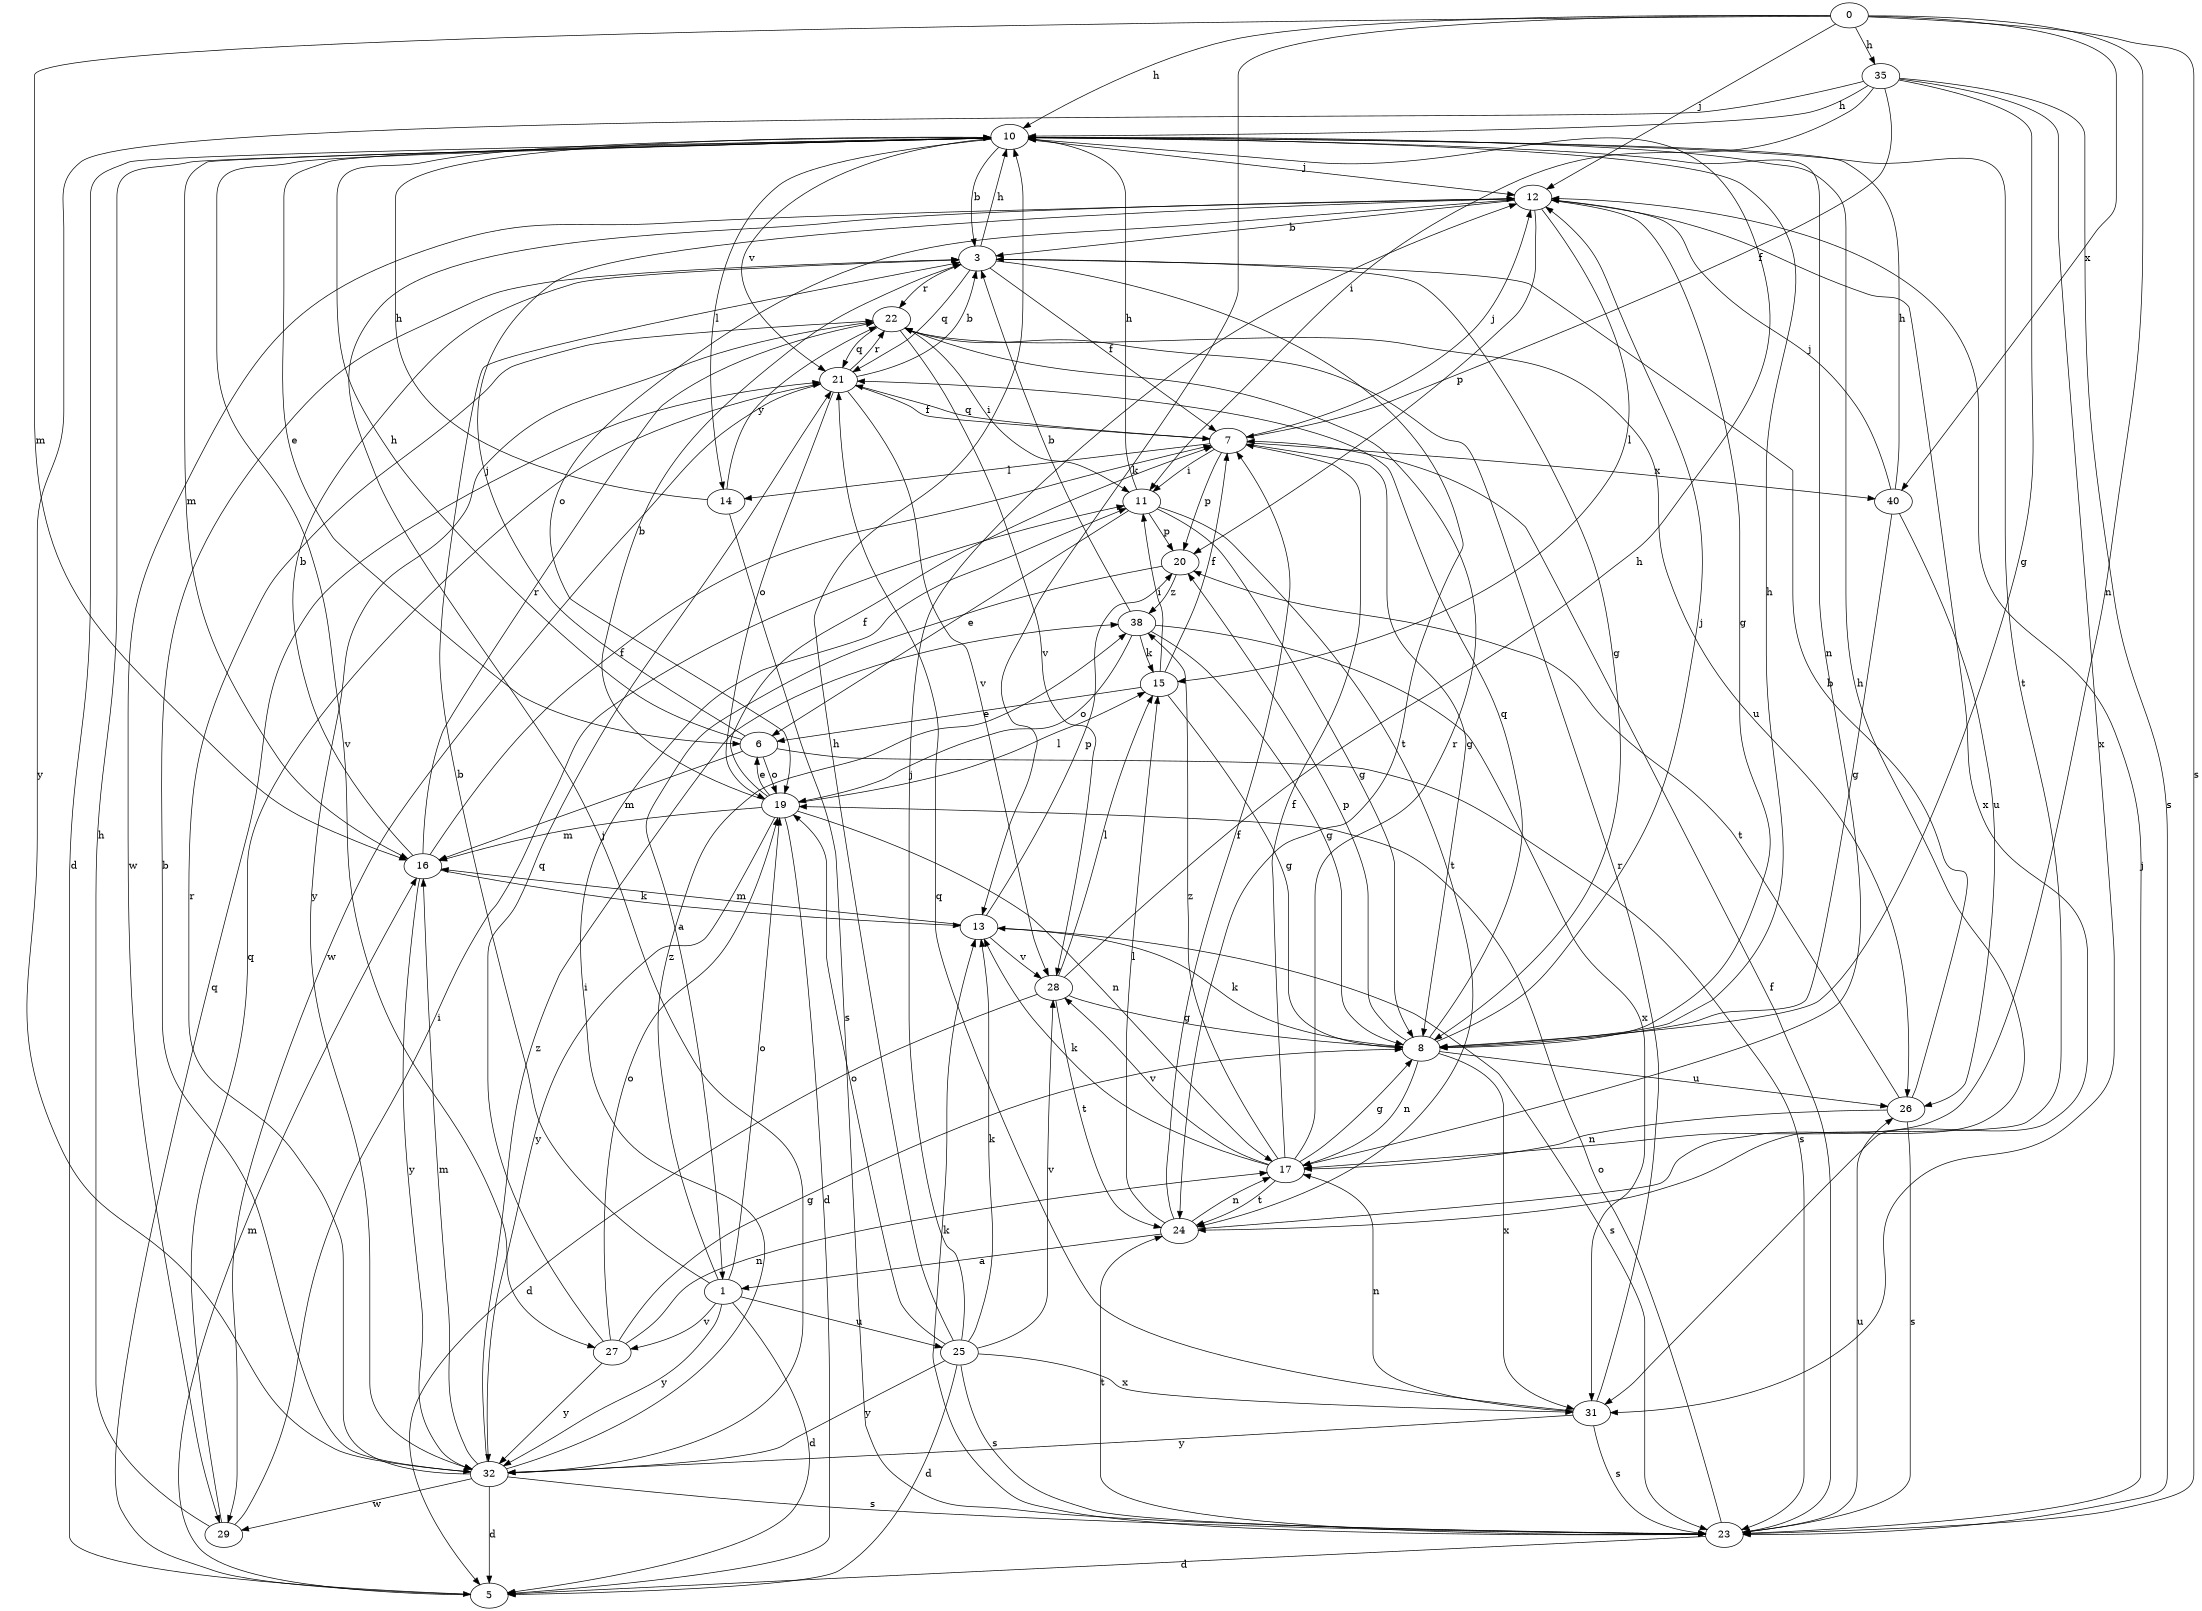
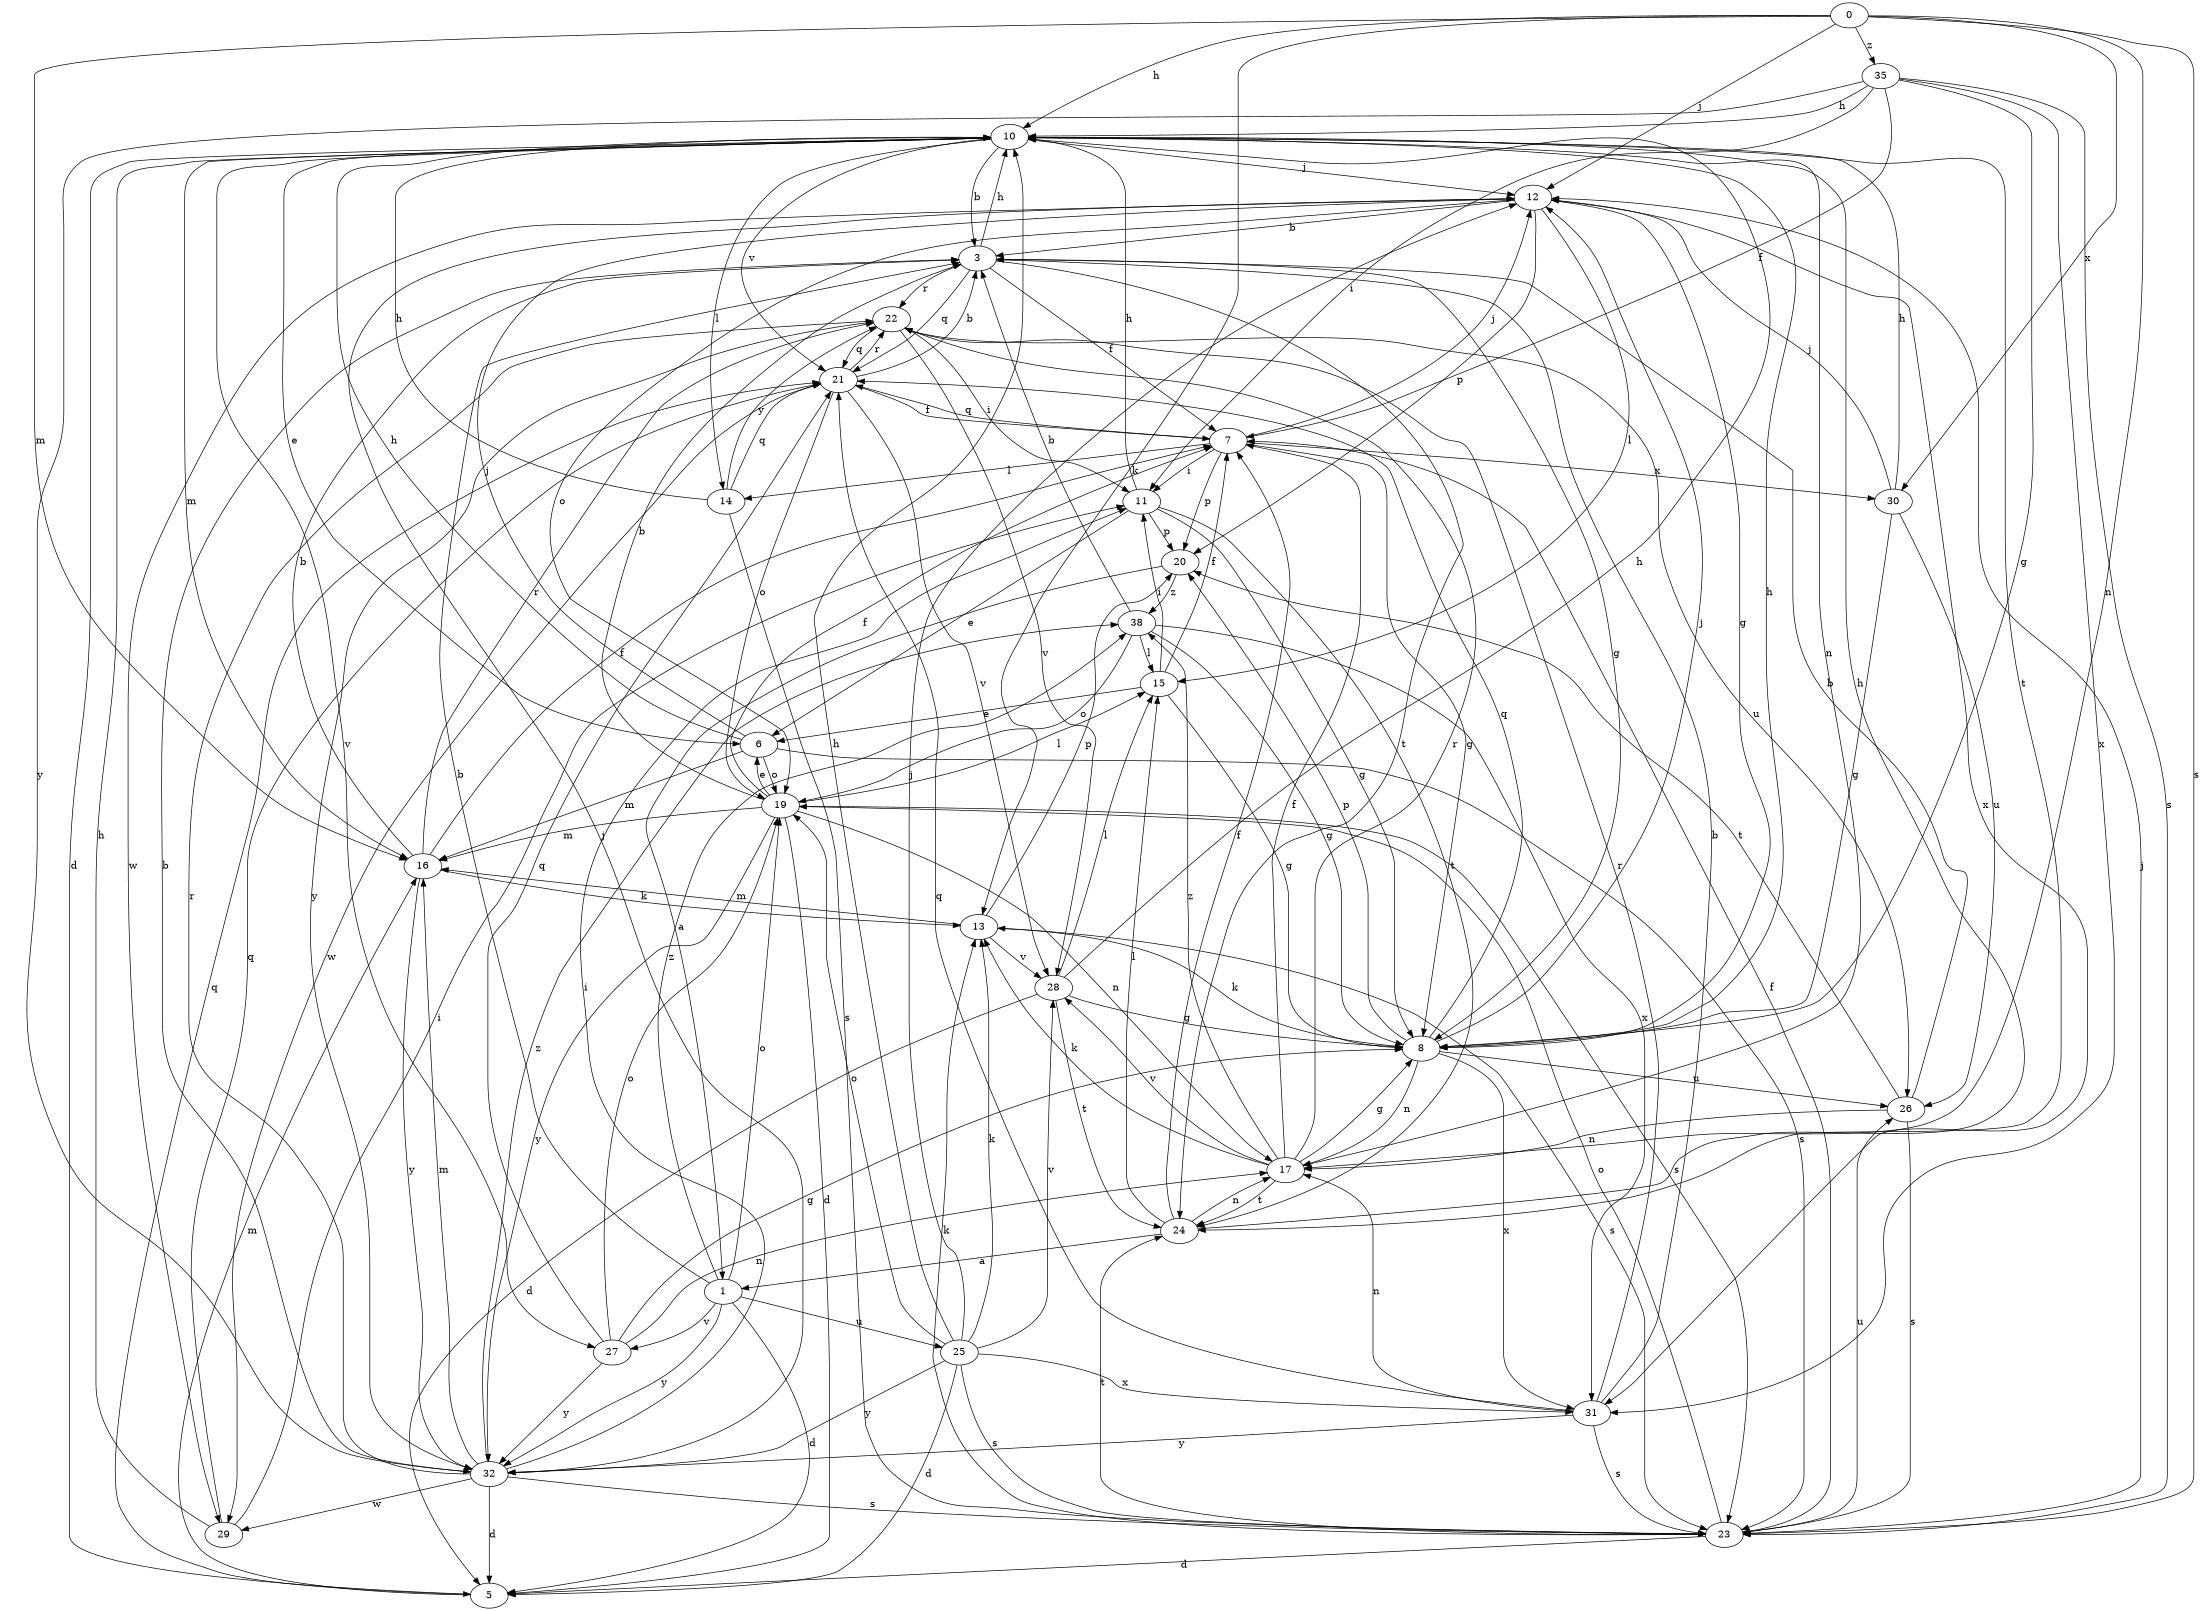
(1870, 46) -> (1870, 46)
none -> (760, 426)
(1893, 502) -> (1893, 502)
none -> (1637, 606)
(1149, 654) -> (1149, 654)
none -> (1480, 894)
